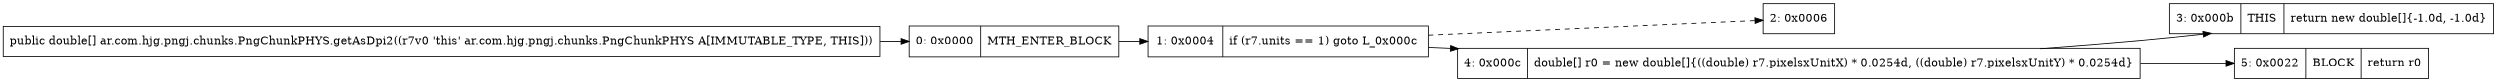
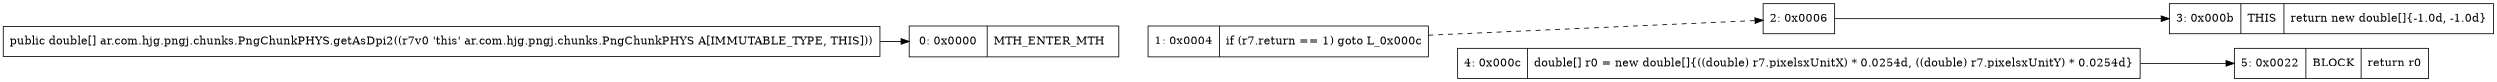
(1050, 41) -> (1049, 41)
(1129, 41) -> none
(1324, 41) -> (1324, 41)
(2122, 42) -> (1998, 19)
(1439, 48) -> none
